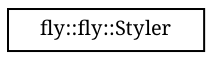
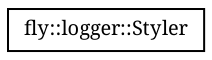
(106, 30) -> (106, 30)
